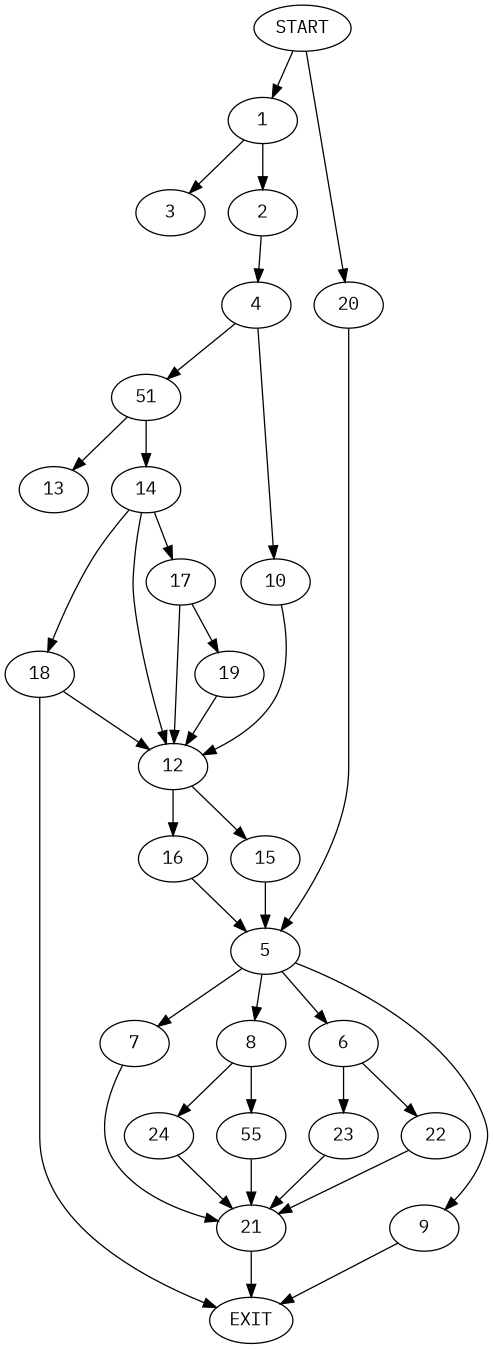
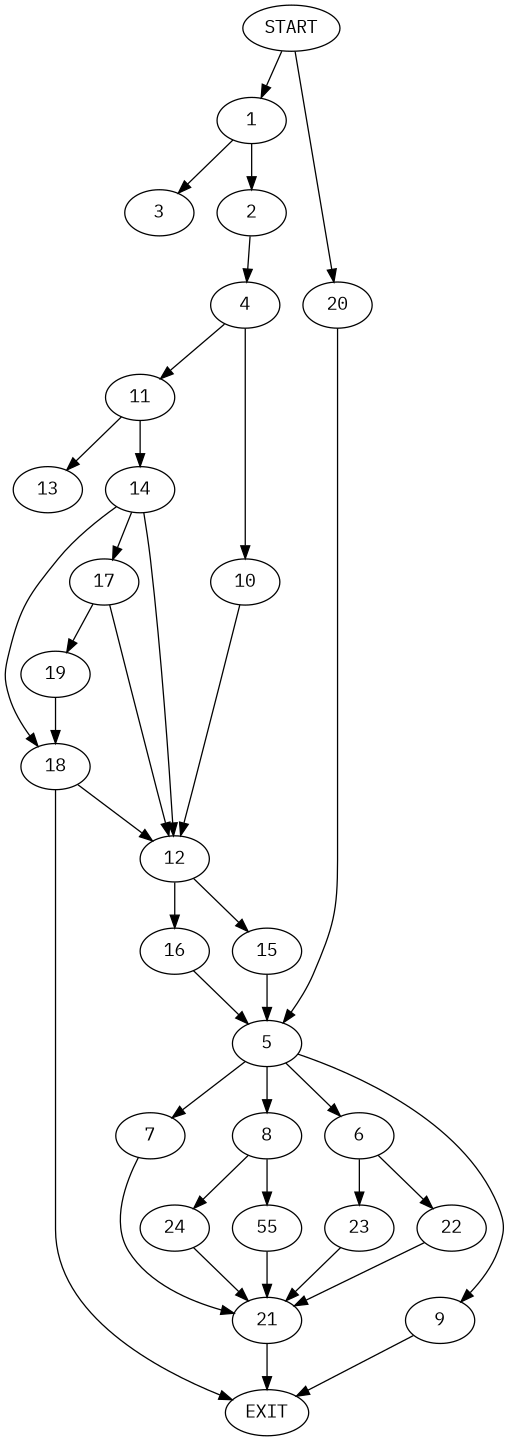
(146, 397) -> (140, 397)
(205, 715) -> (56, 714)
